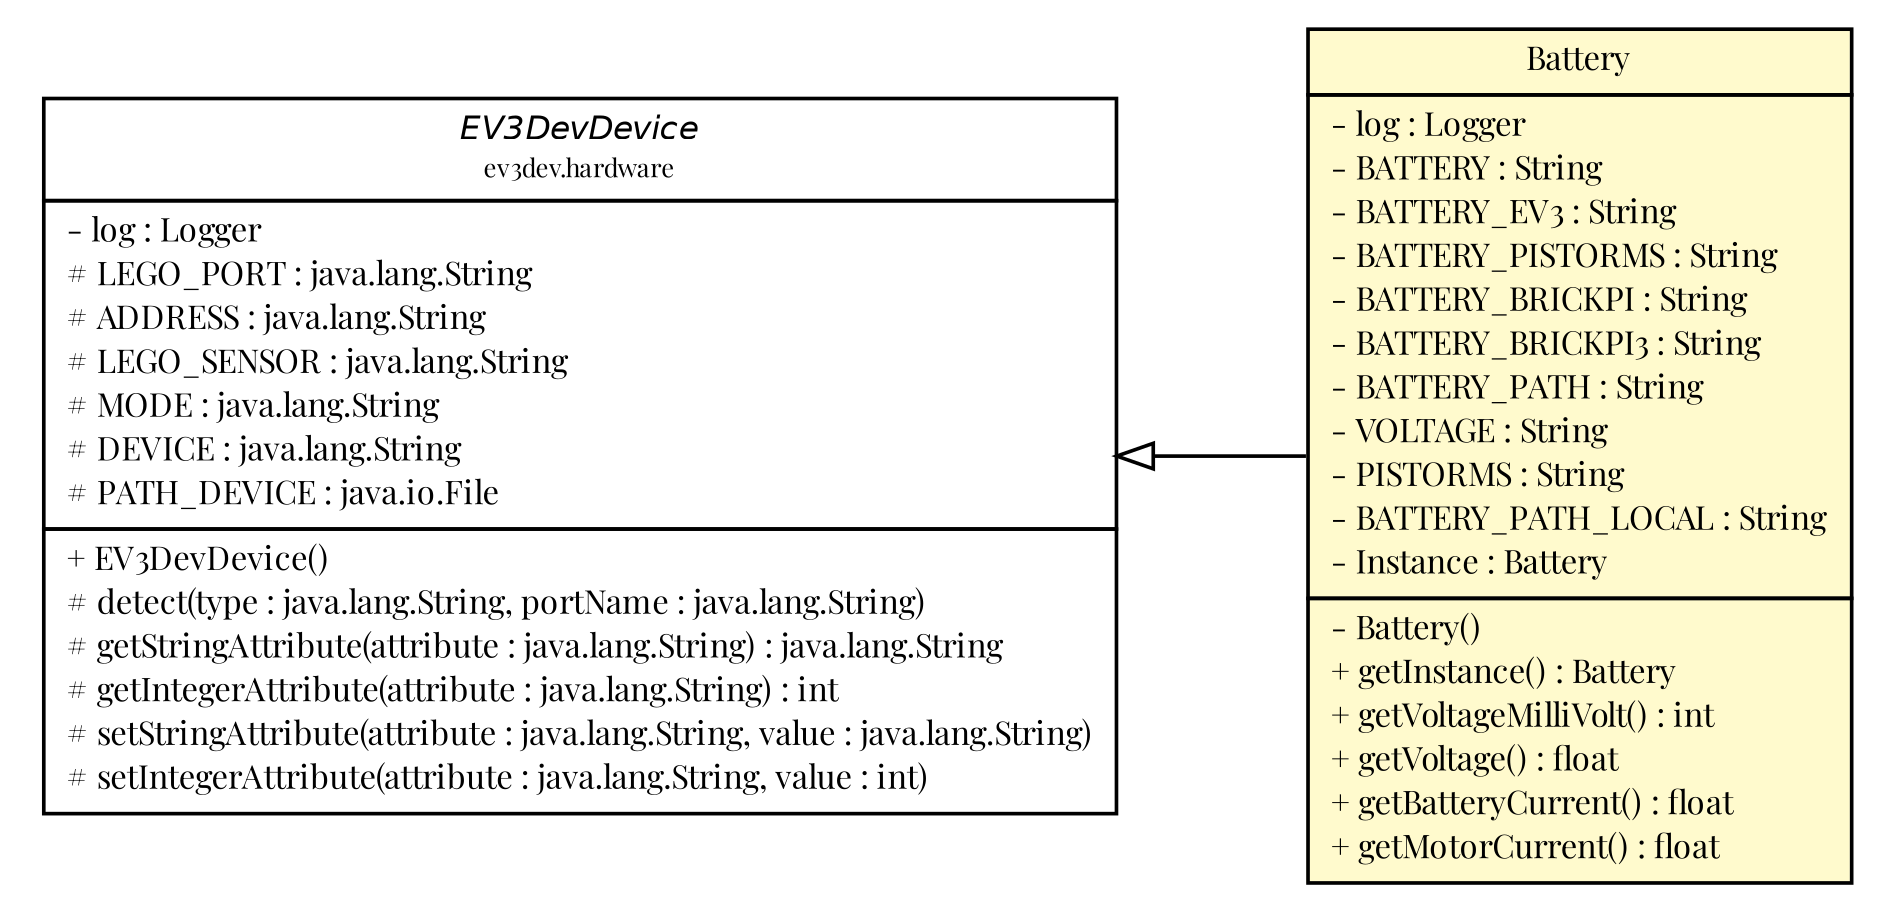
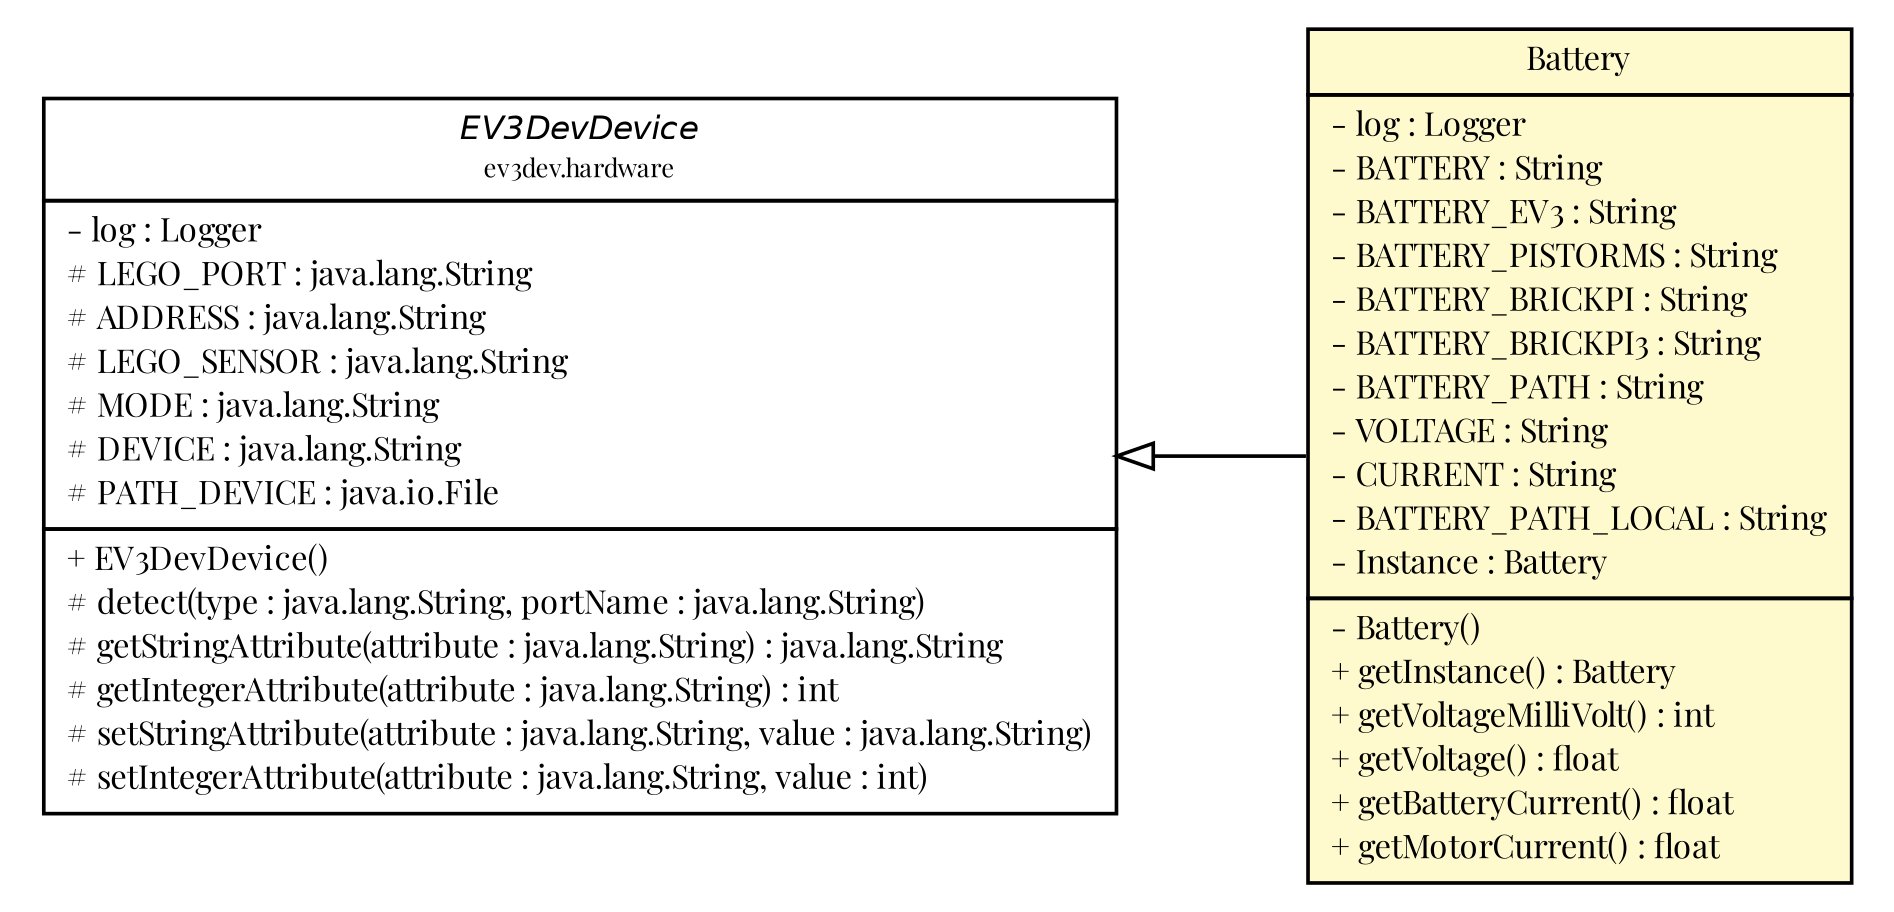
(1478, 476) -> (1474, 476)
